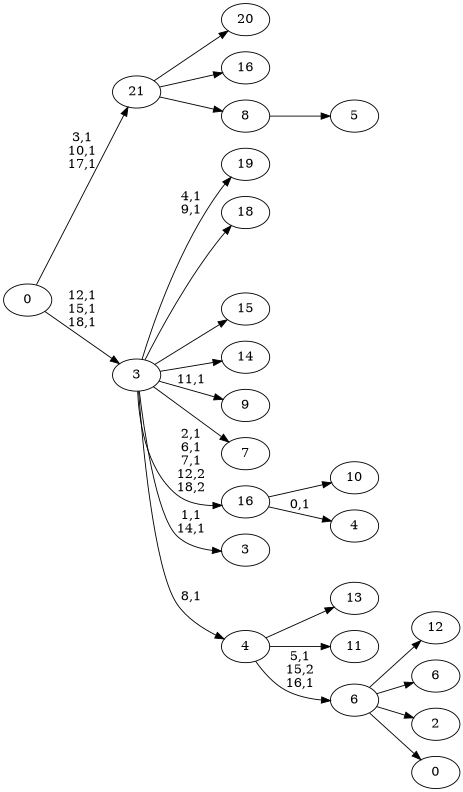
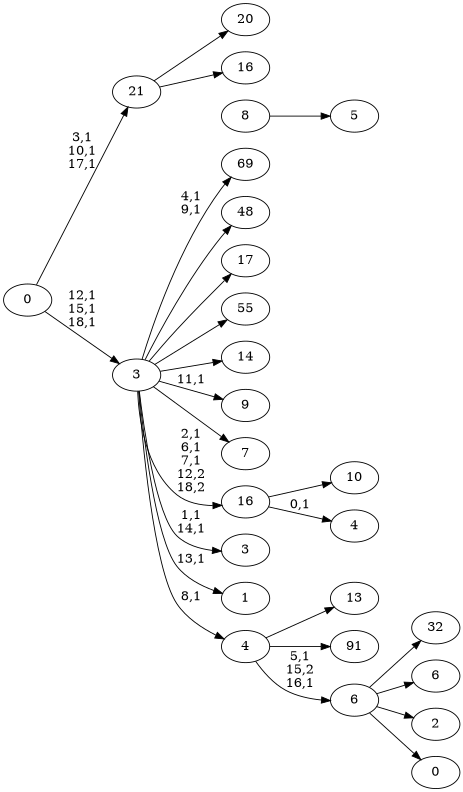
(187, 103) -> none
(246, 164) -> (246, 164)
(246, 213) -> (246, 213)
none -> (246, 261)
(246, 309) -> (246, 309)
none -> (246, 598)
(436, 628) -> (436, 628)
(355, 647) -> (355, 647)
